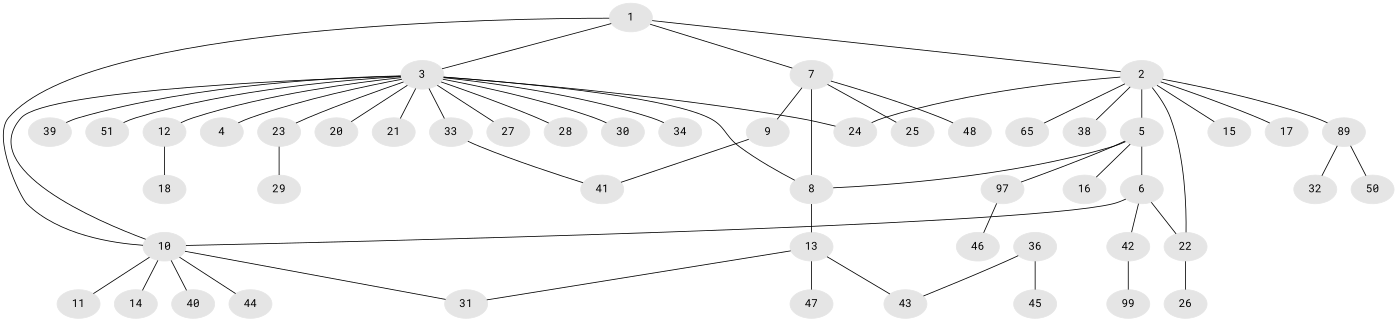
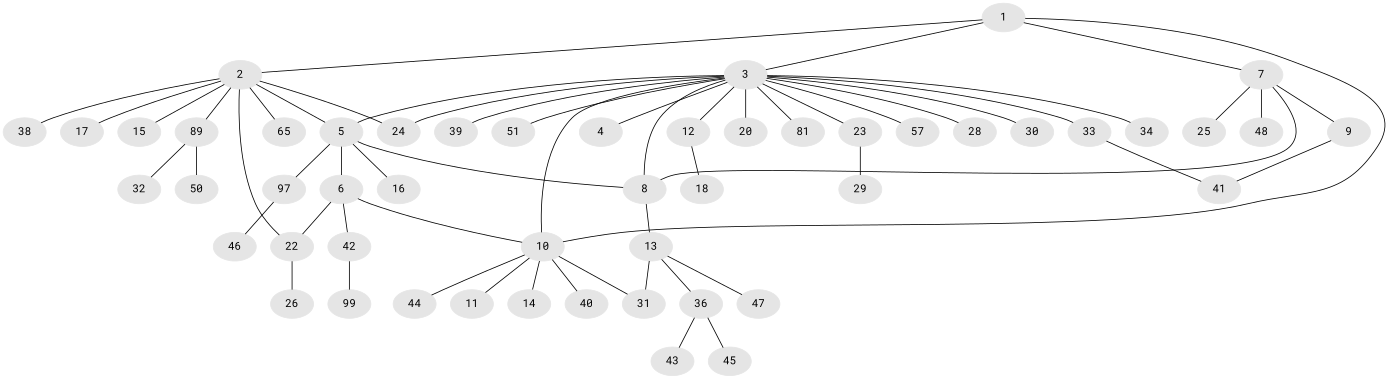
none -> (539, 87)
(394, 132) -> (803, 132)
(508, 132) -> (918, 132)
(858, 275) -> (676, 275)
